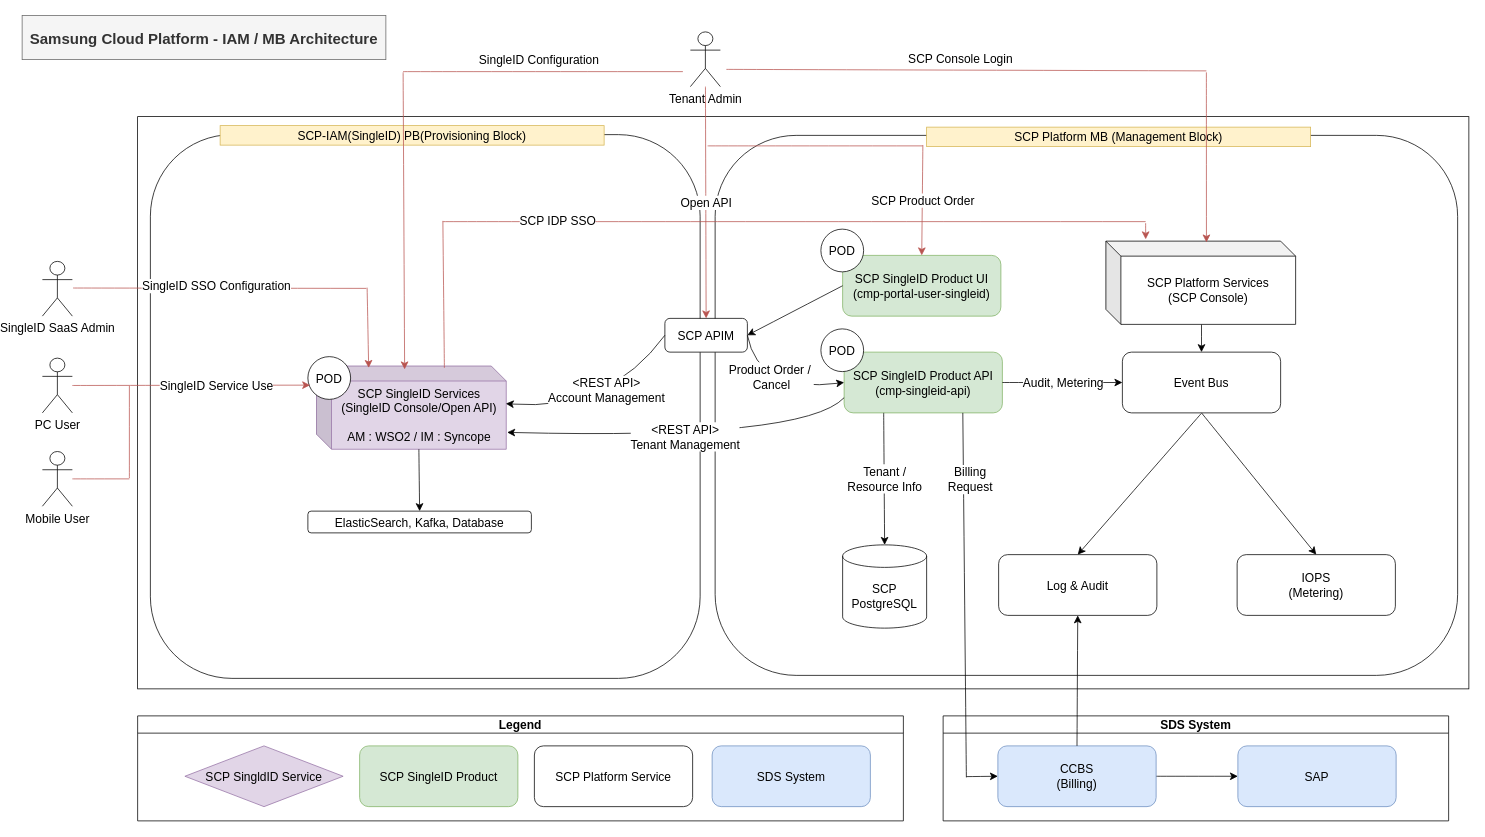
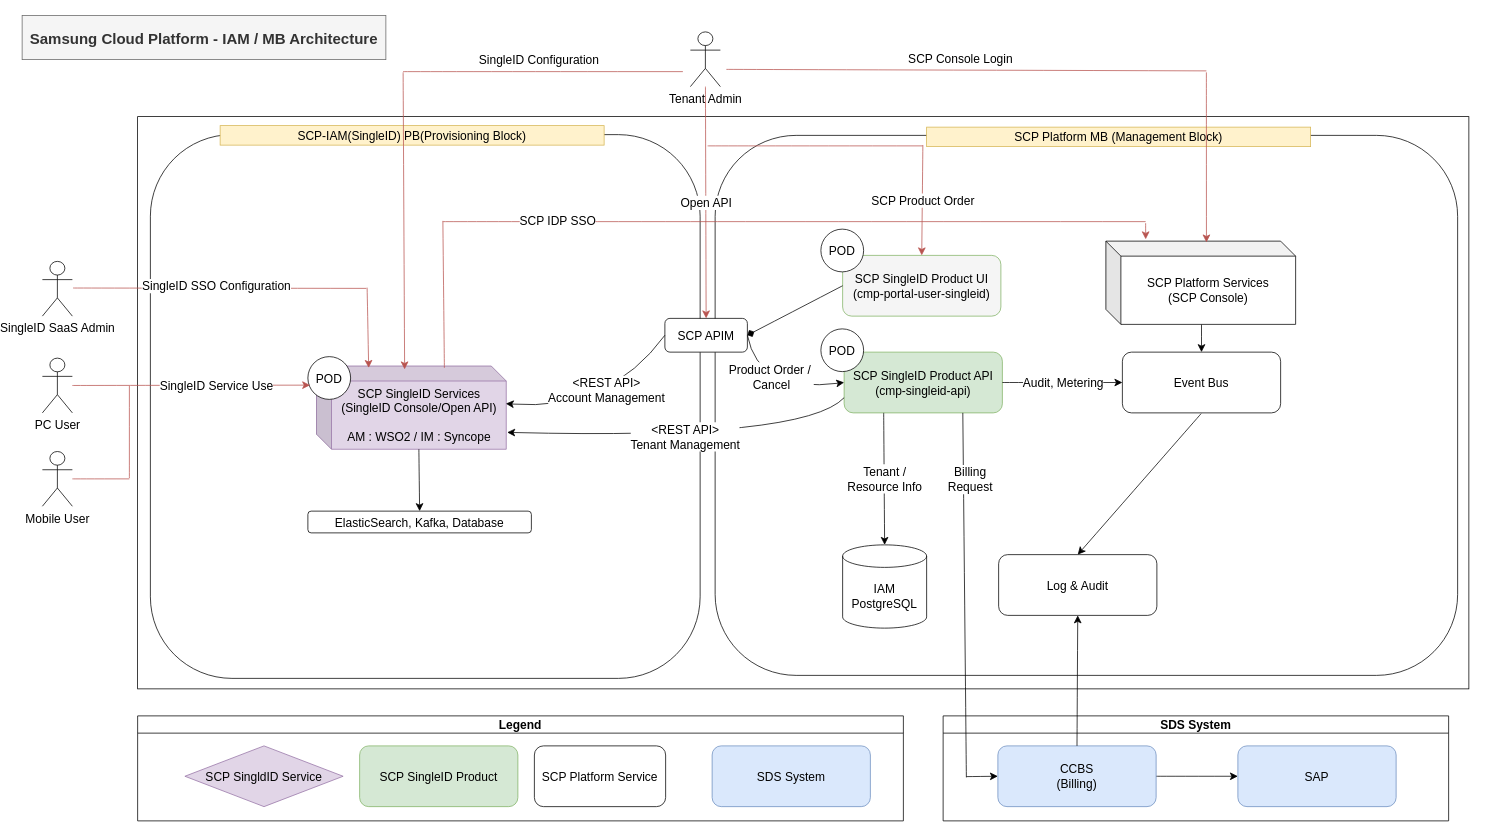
(922, 286) -> (922, 286)
(754, 332) -> (756, 331)
(1258, 482) -> none
(1316, 585) -> none
(885, 596) -> (885, 596)
(614, 776) -> (600, 776)
